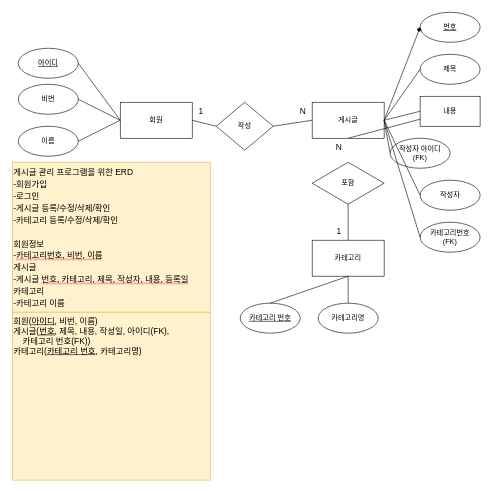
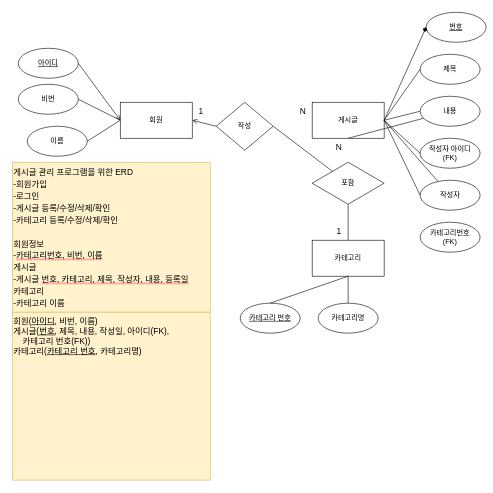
(450, 27) -> (456, 27)
(450, 111) -> (450, 111)
(117, 115) -> (118, 117)
(195, 121) -> (196, 121)
(292, 123) -> (303, 149)
(48, 141) -> (57, 141)
(420, 153) -> (450, 153)
(404, 185) -> (416, 156)
